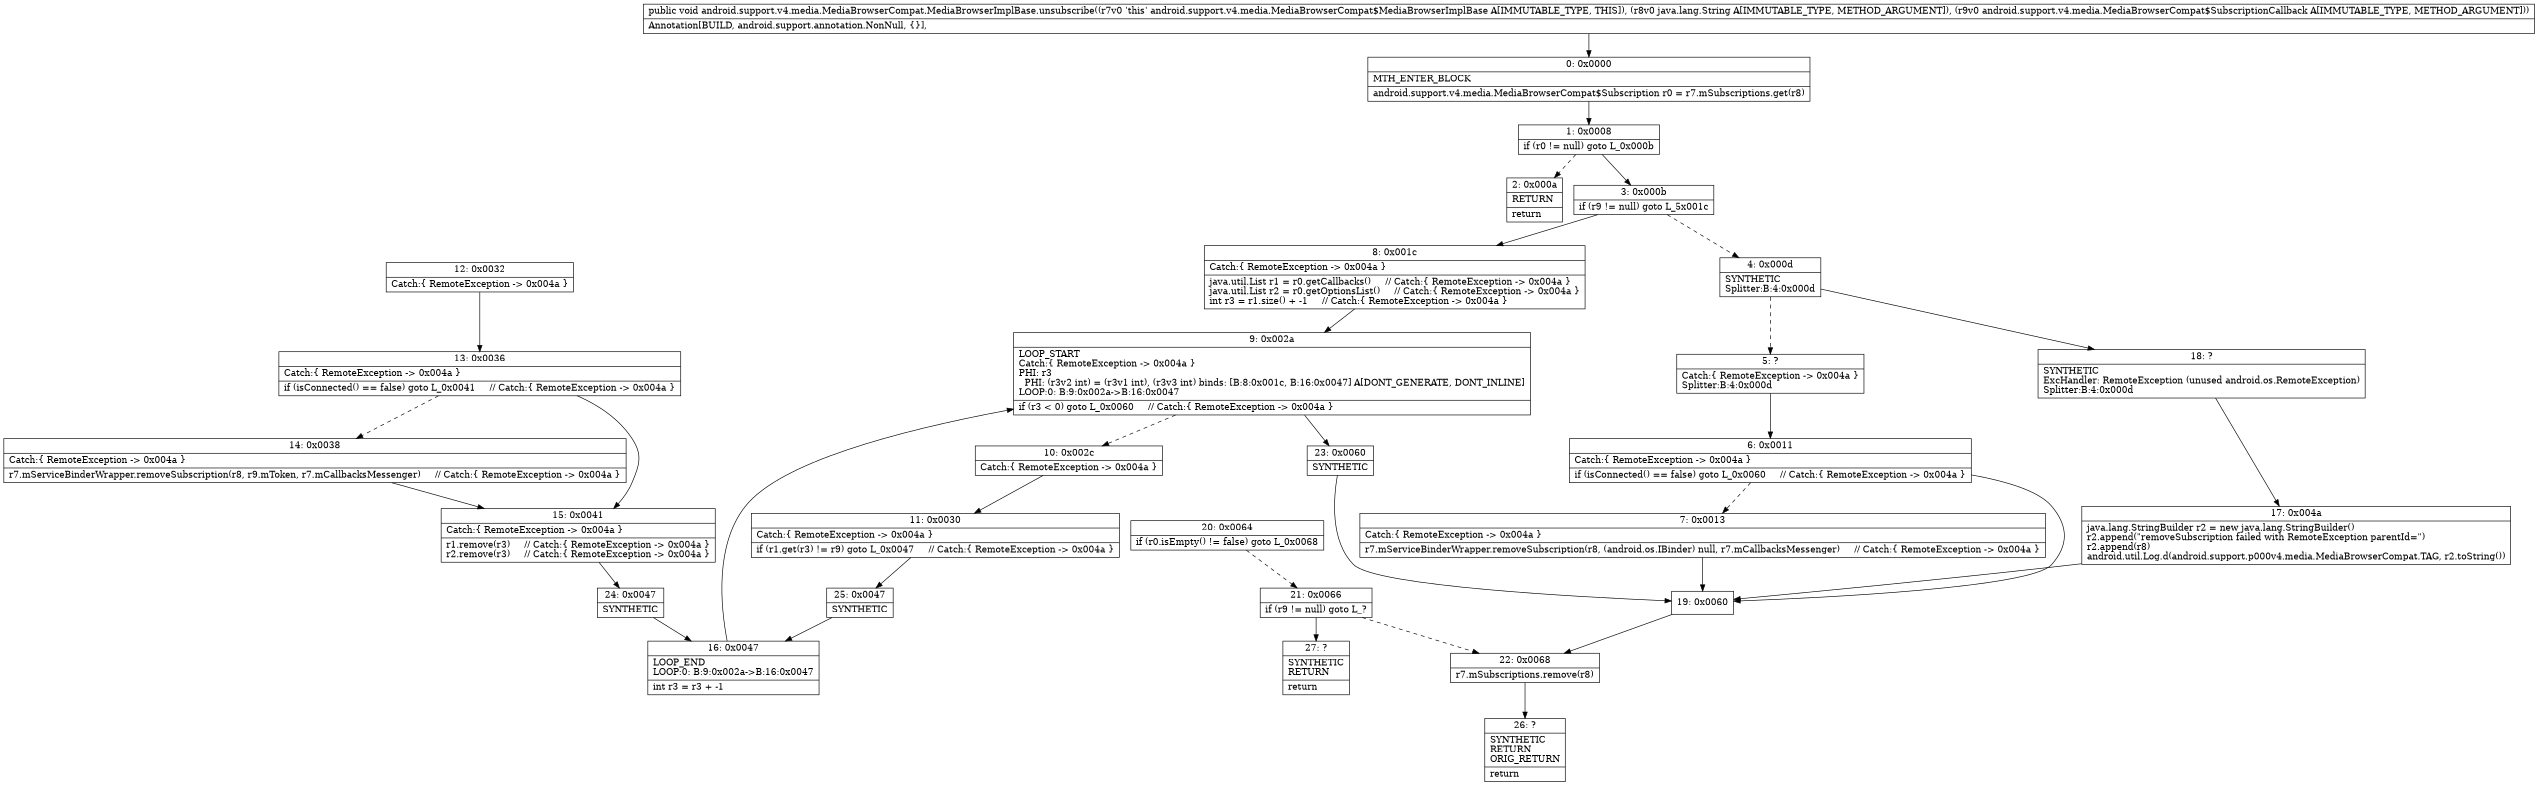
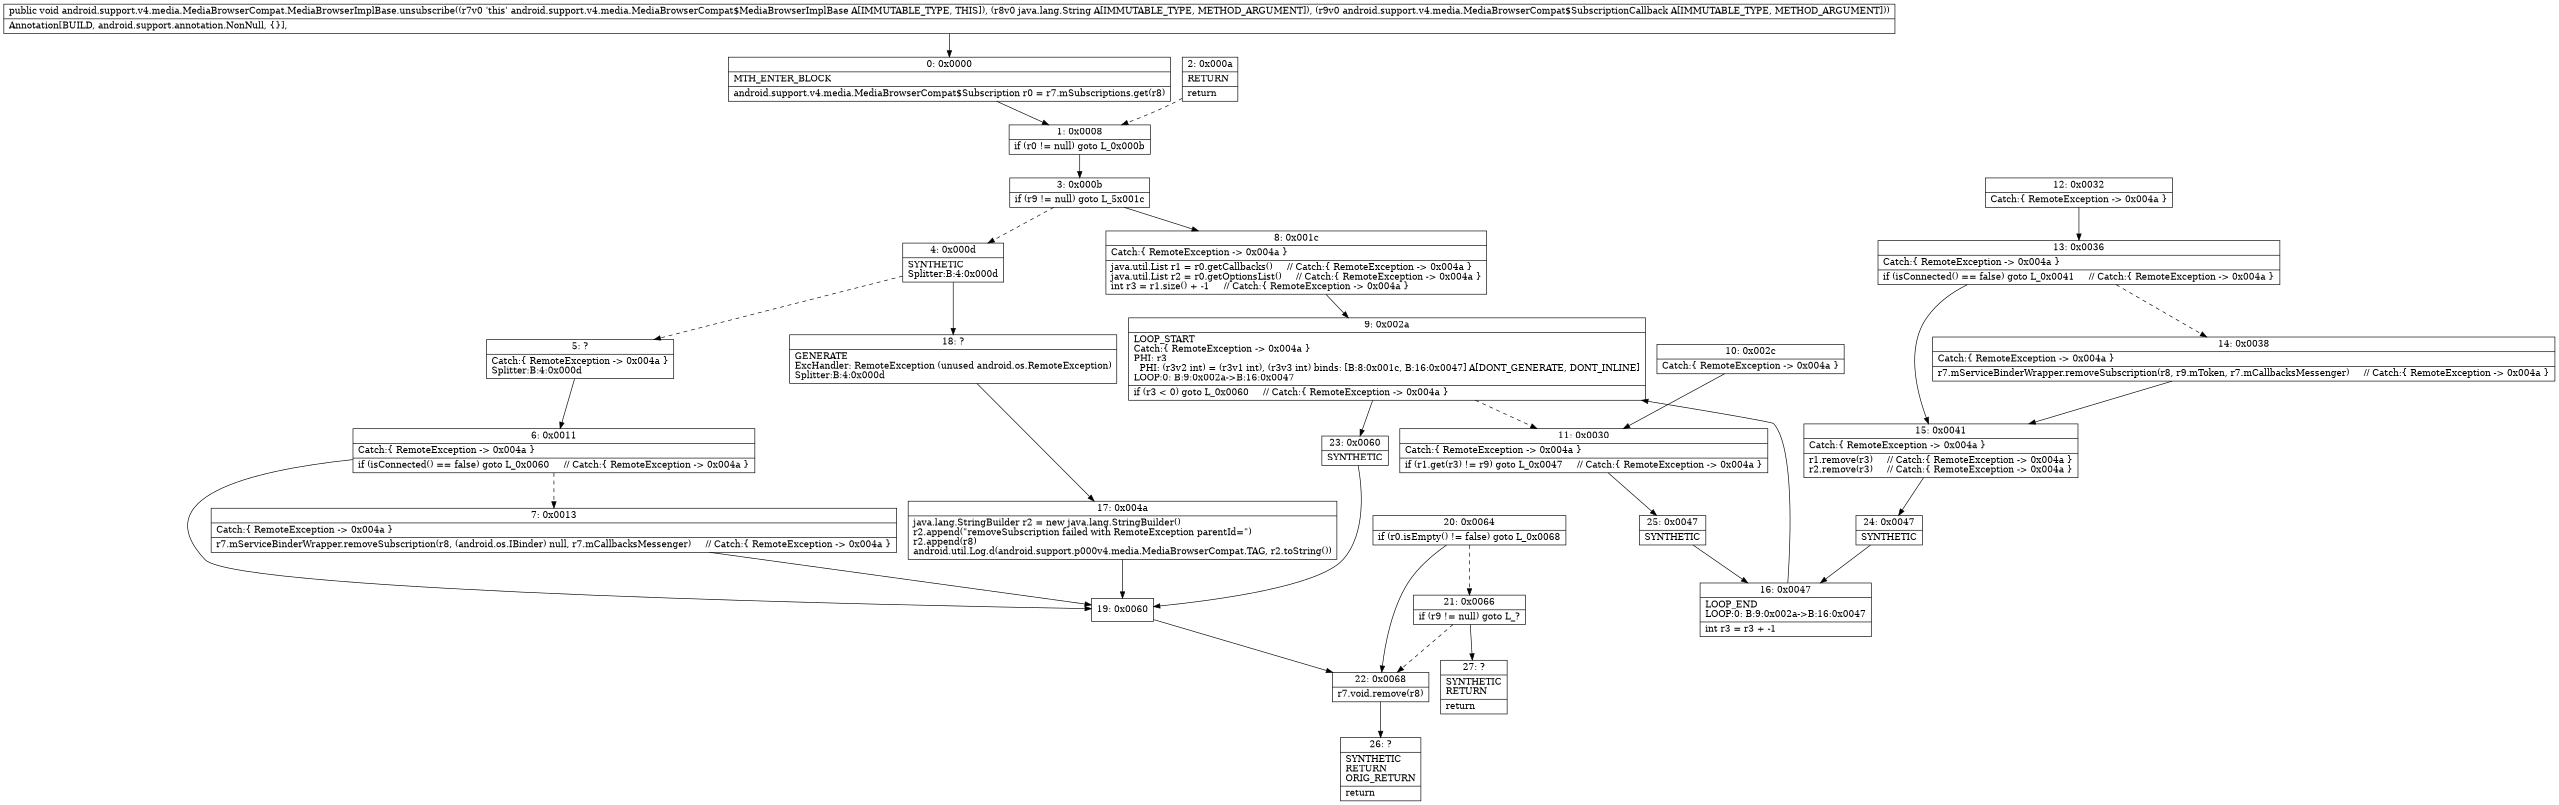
(1567, 164) -> (1155, 111)
(2071, 371) -> (822, 356)
(1142, 429) -> (1503, 413)
none -> (1400, 598)
(1525, 675) -> (1381, 694)
